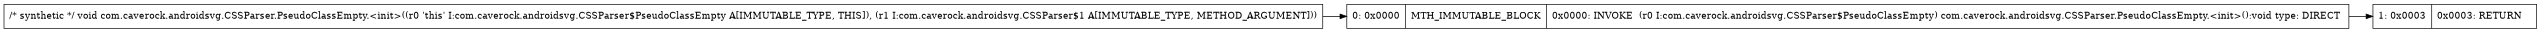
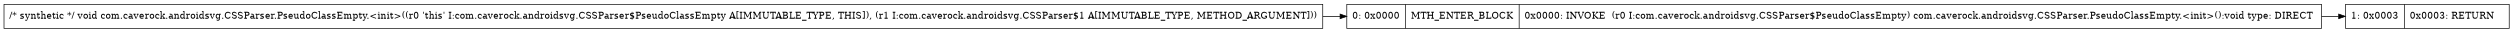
(1476, 16) -> (1462, 16)
